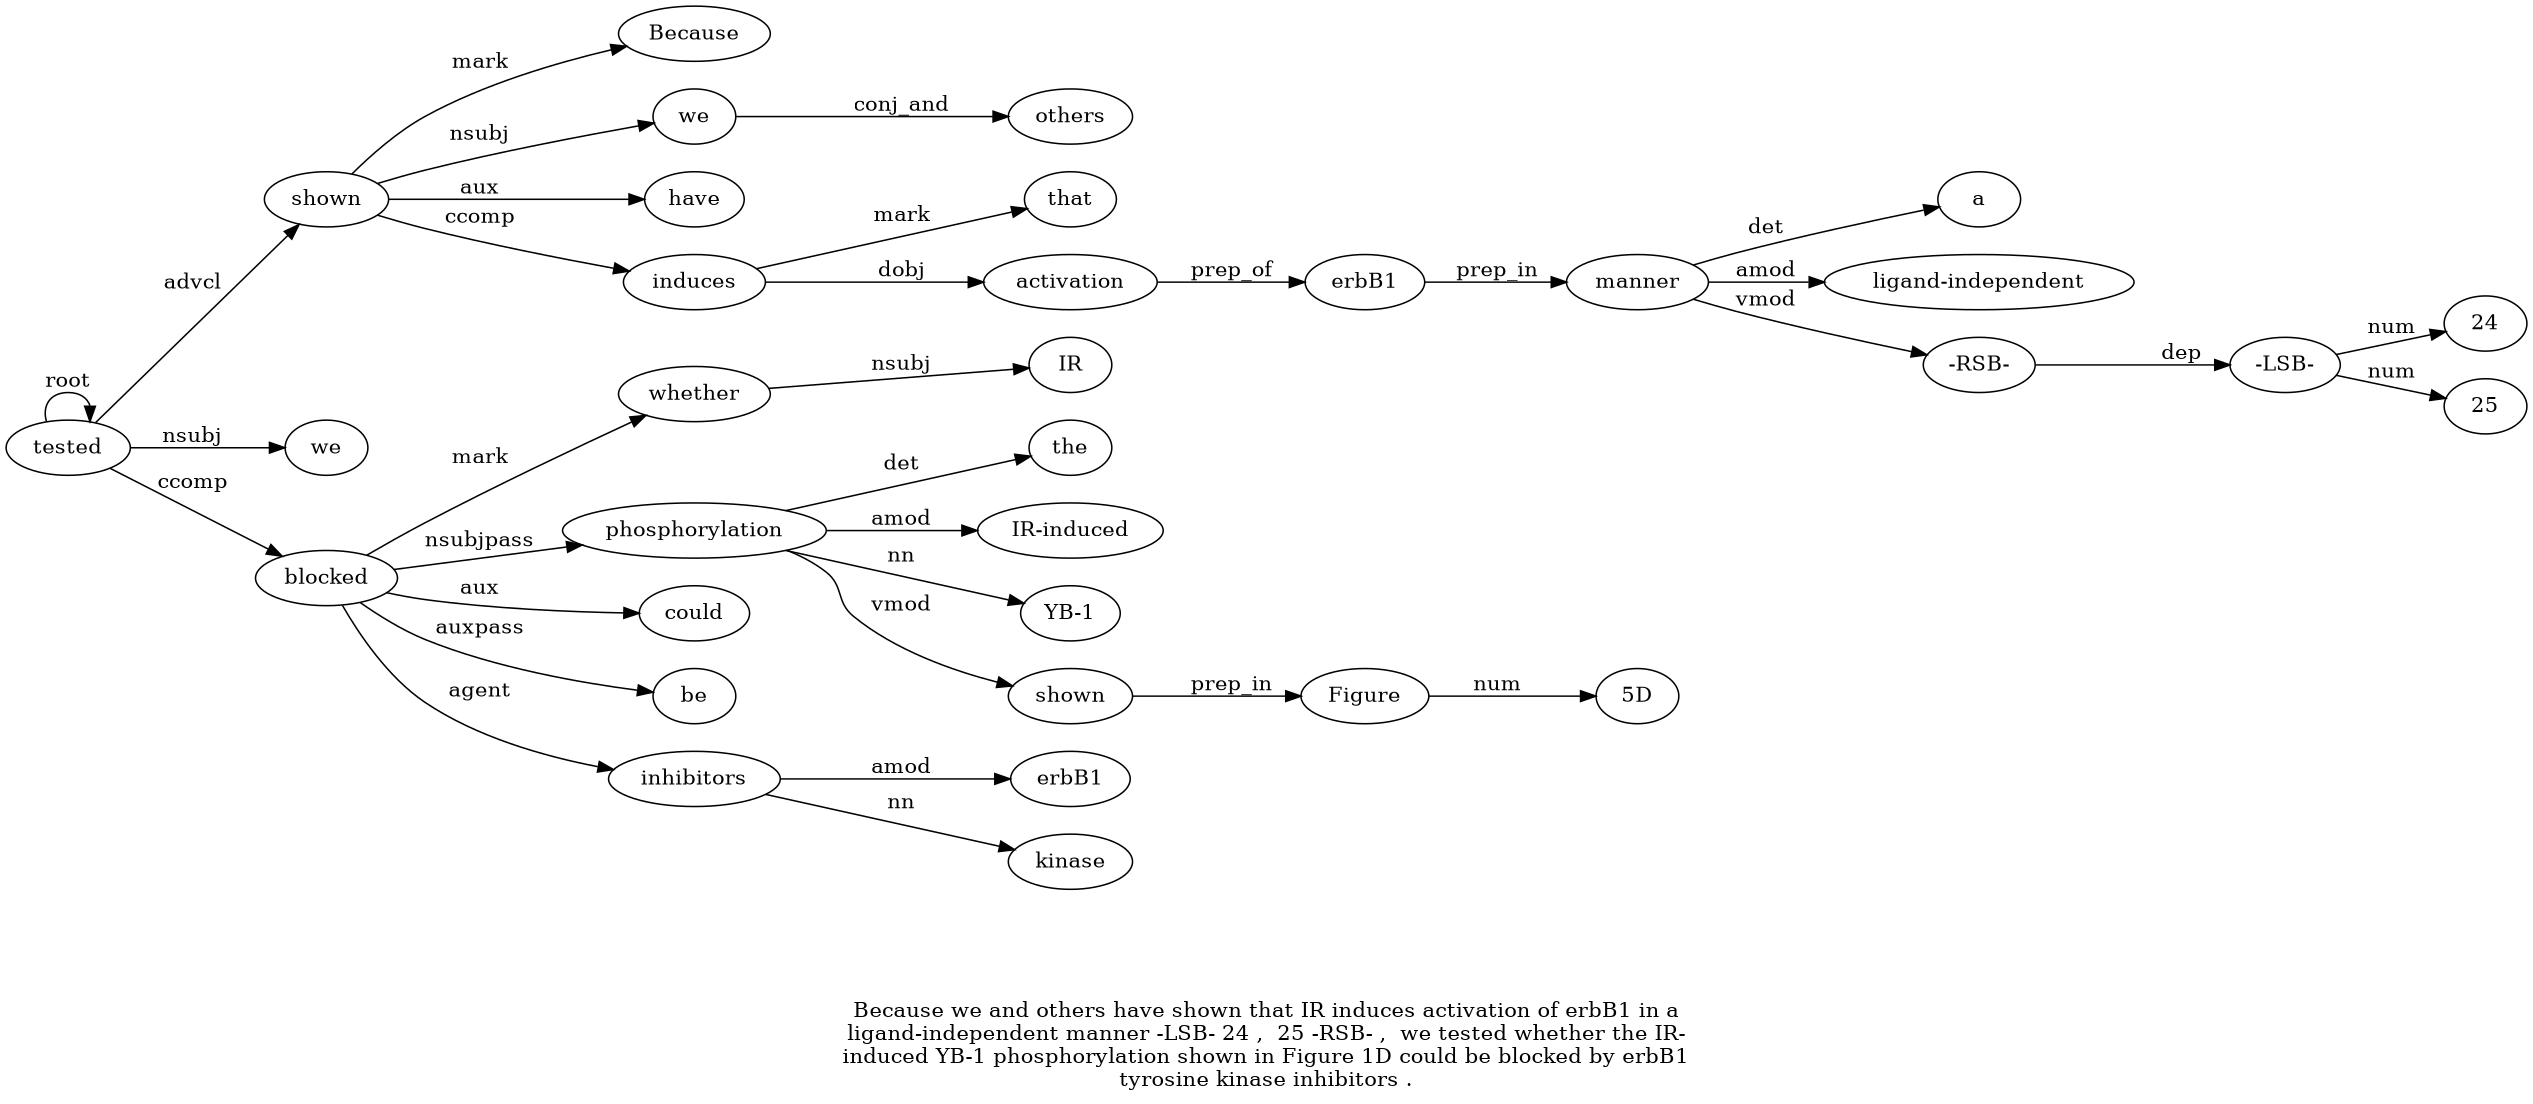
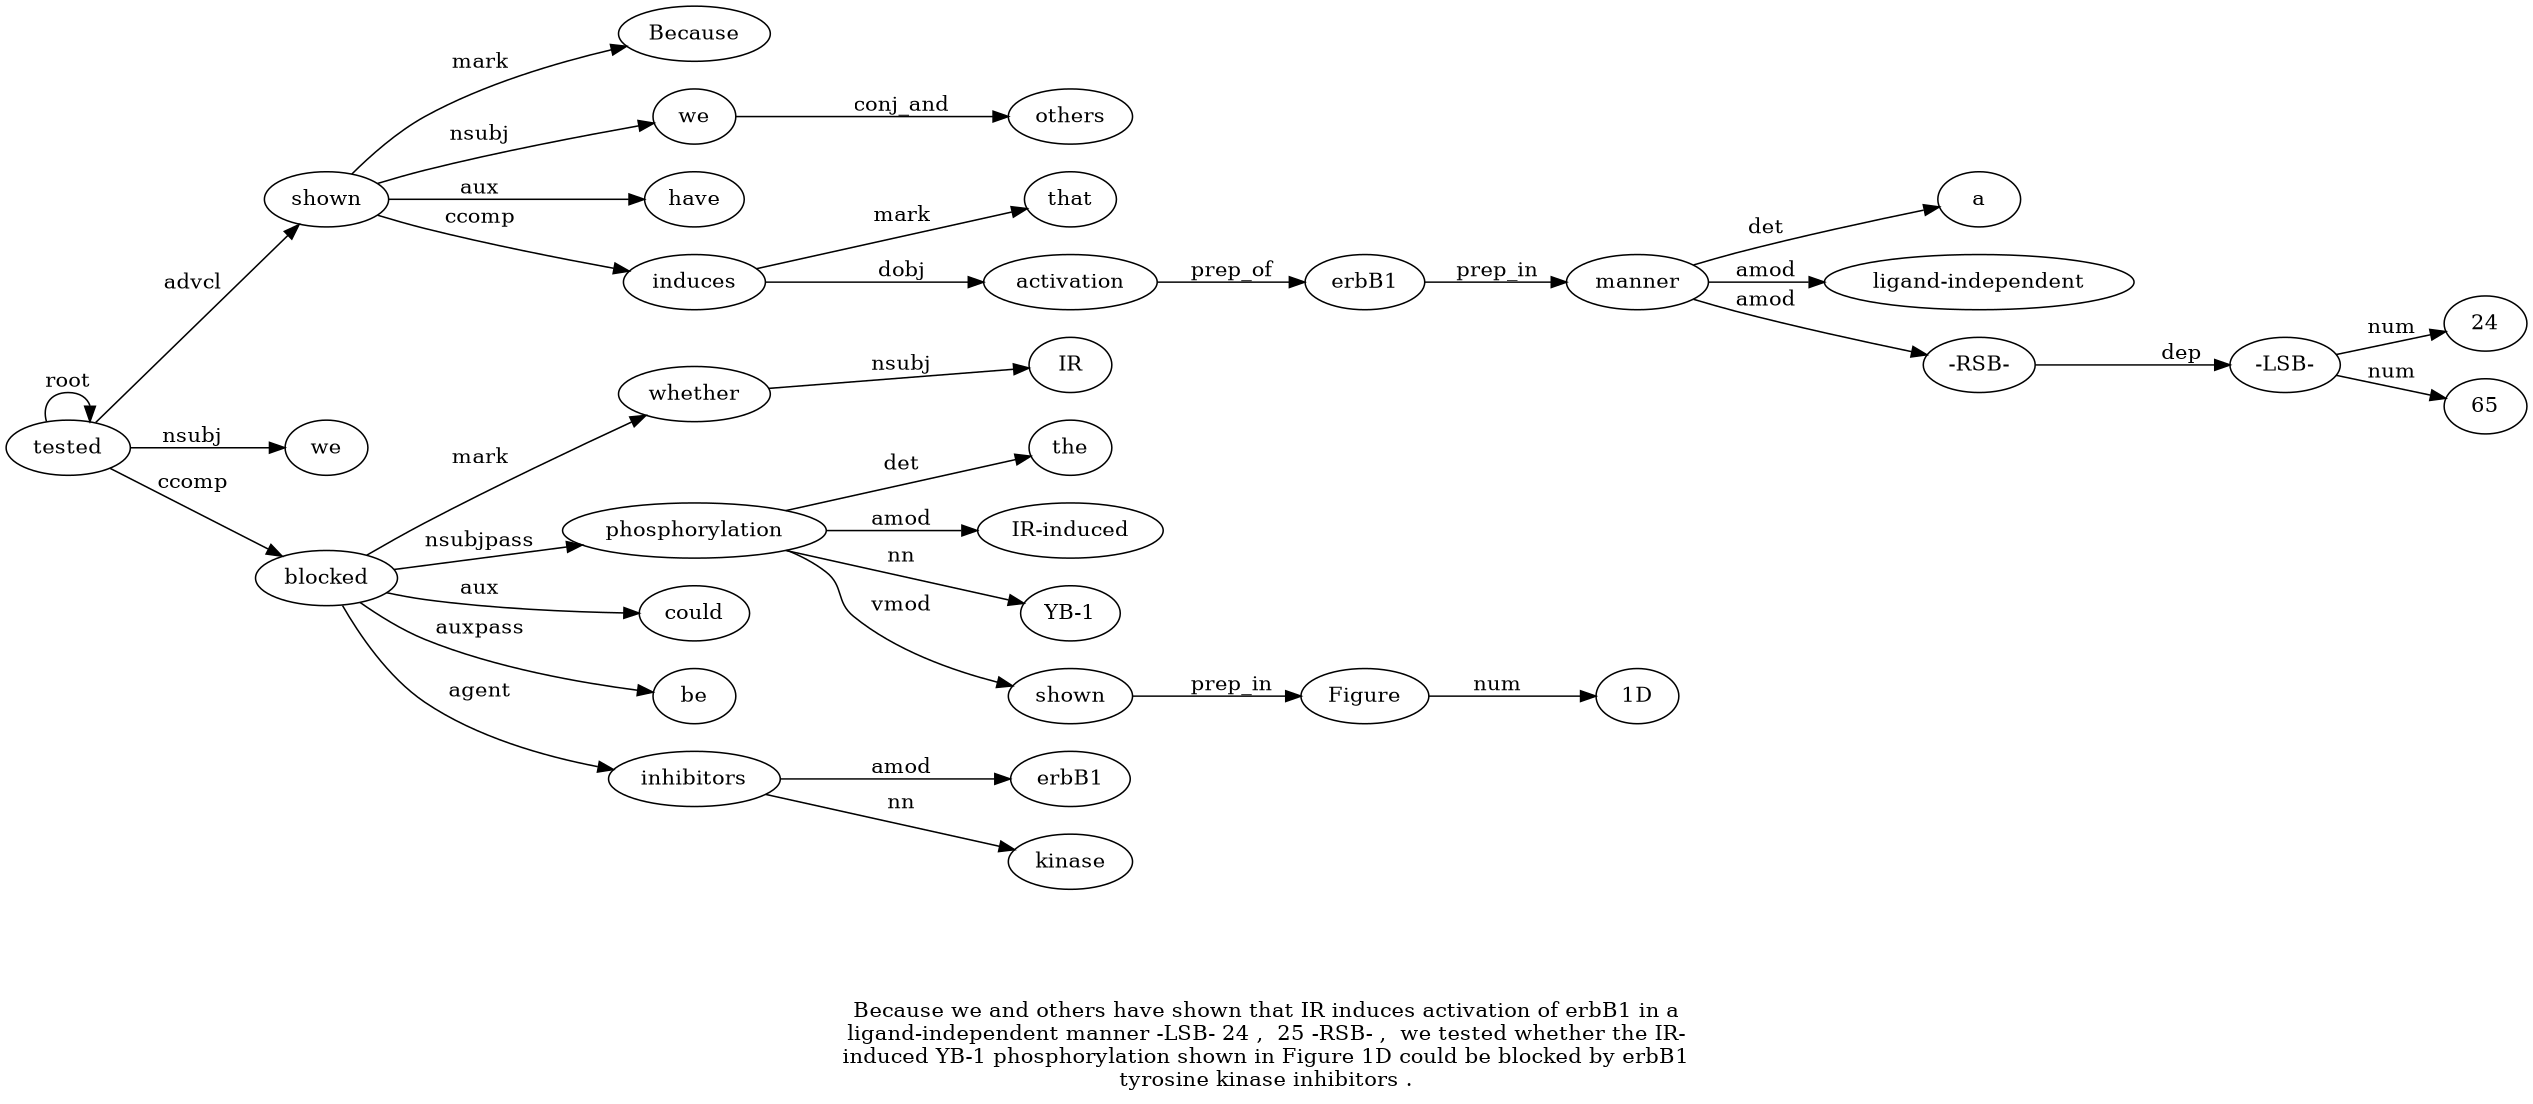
(1766, 300) -> (1766, 300)
(2486, 406) -> (2486, 406)
(1637, 696) -> (1637, 696)
